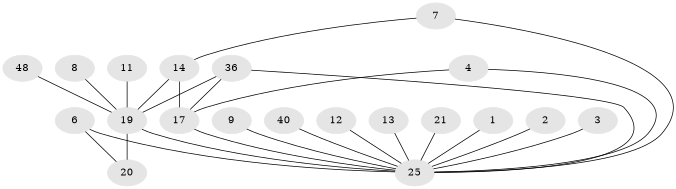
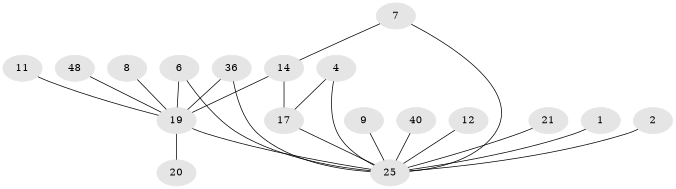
(206, 94) -> none
(389, 121) -> none
(598, 121) -> none
(101, 147) -> (178, 95)
